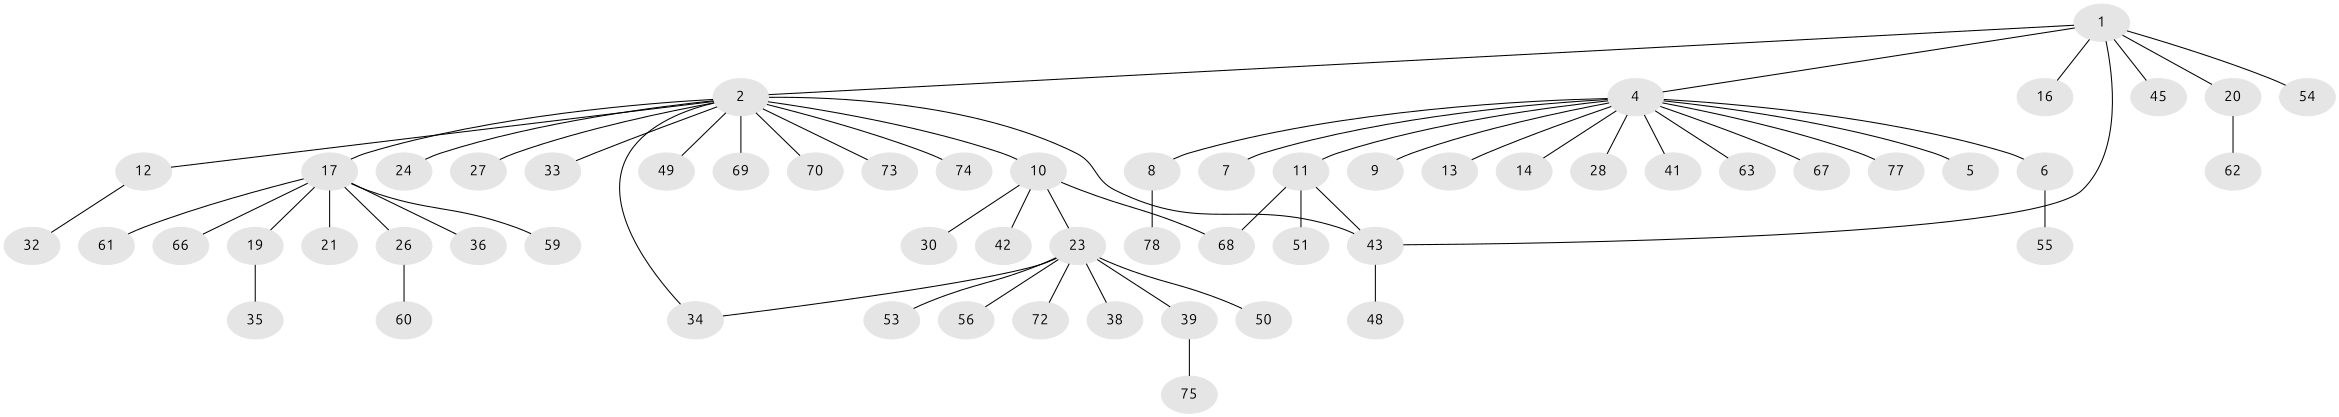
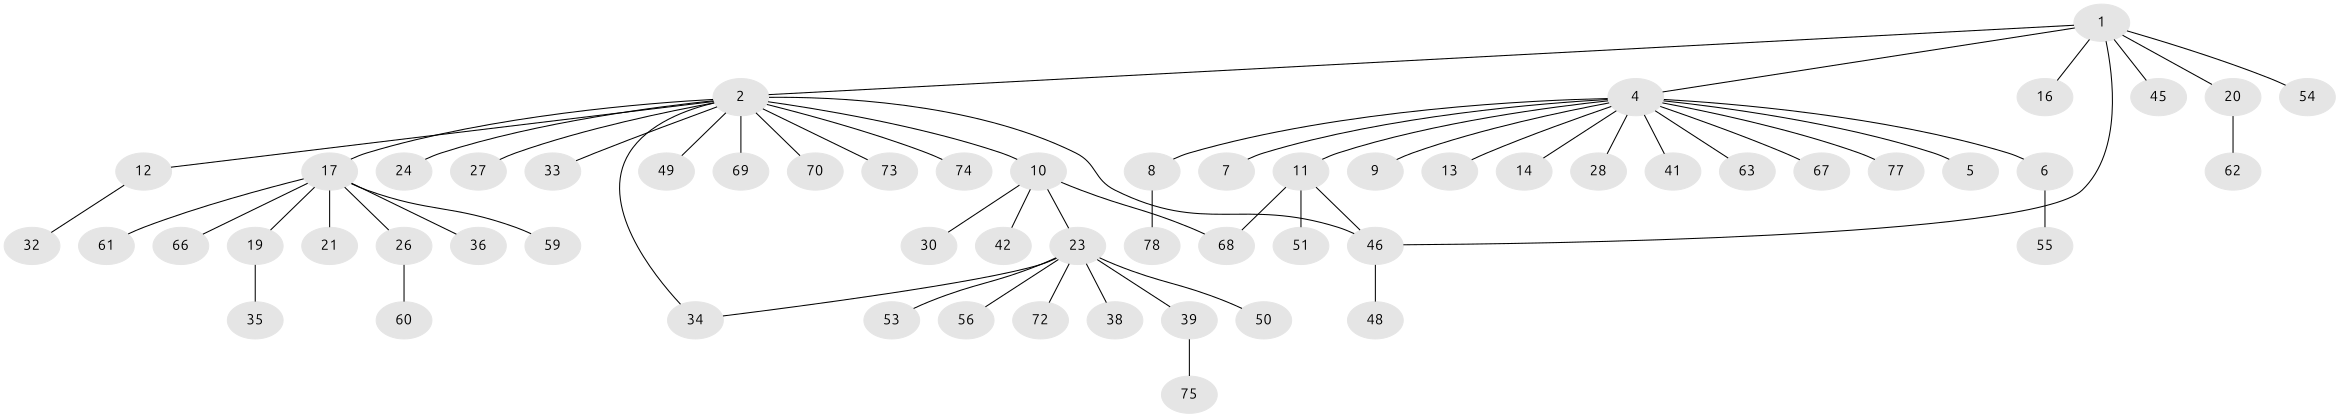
(1375, 246) -> (1375, 246)
